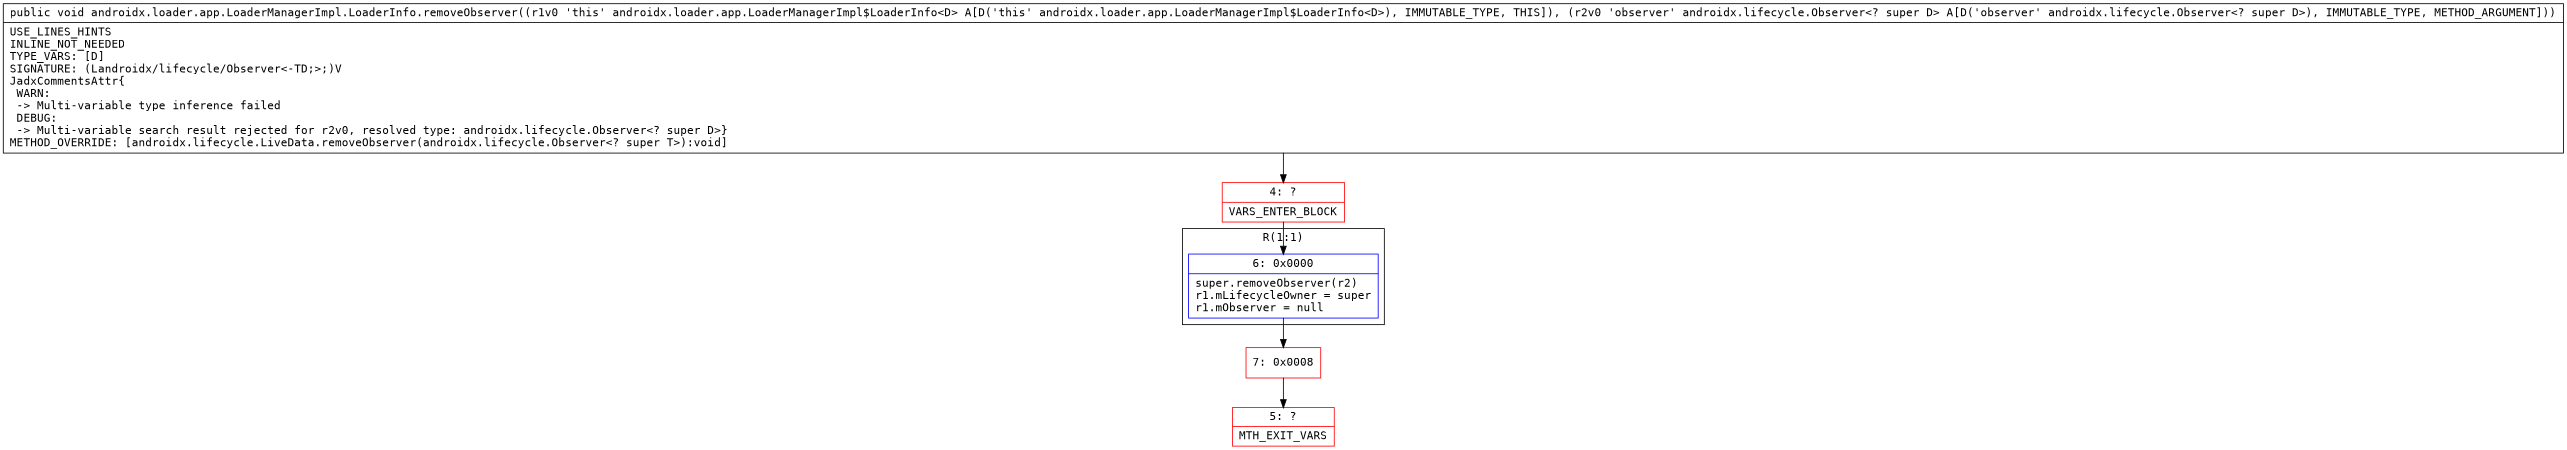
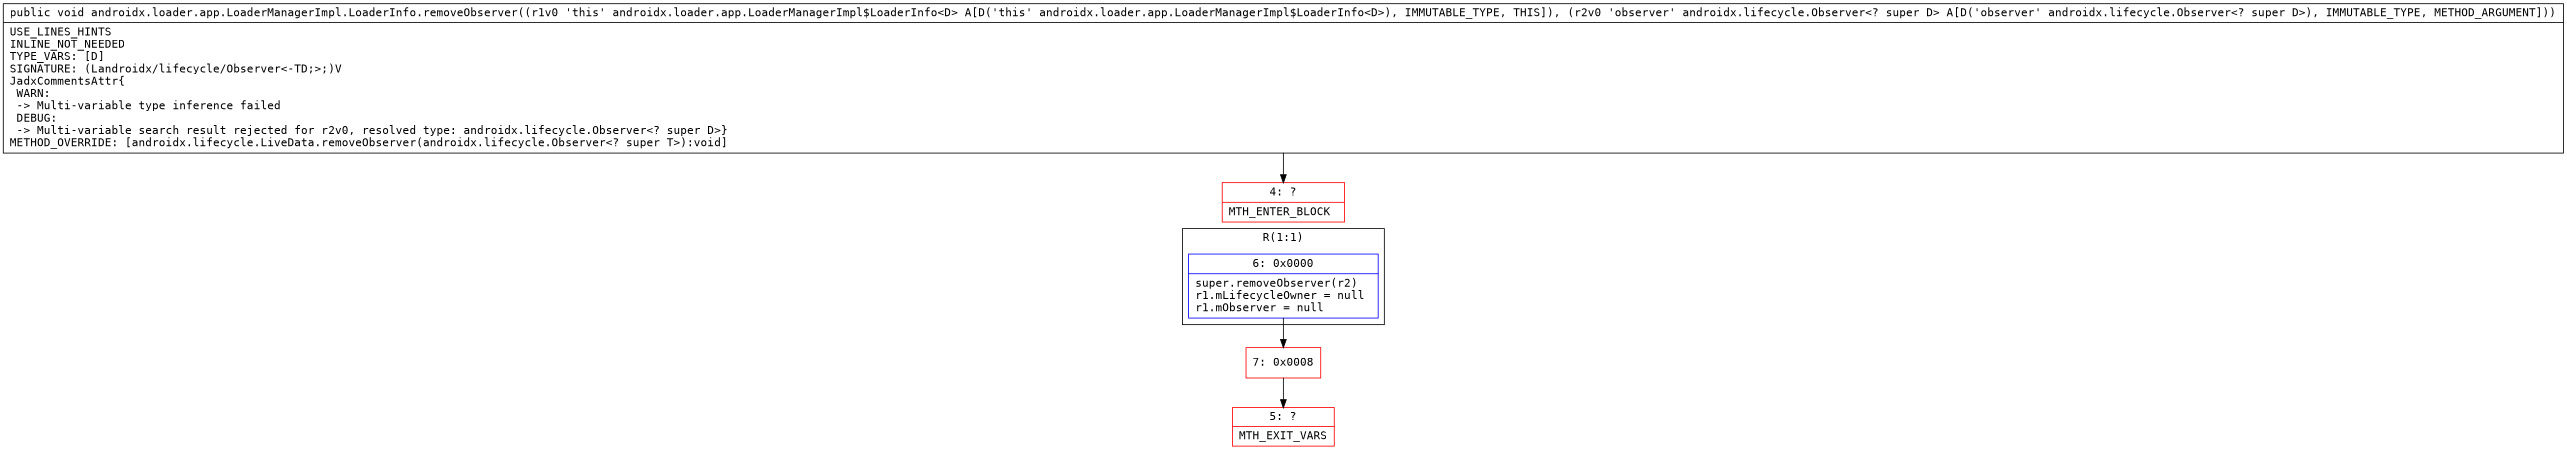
(1283, 212) -> (1280, 212)
(1283, 234) -> none
(1283, 296) -> (1280, 296)
